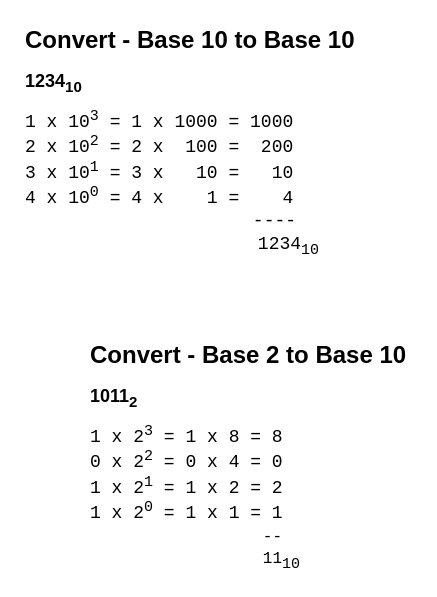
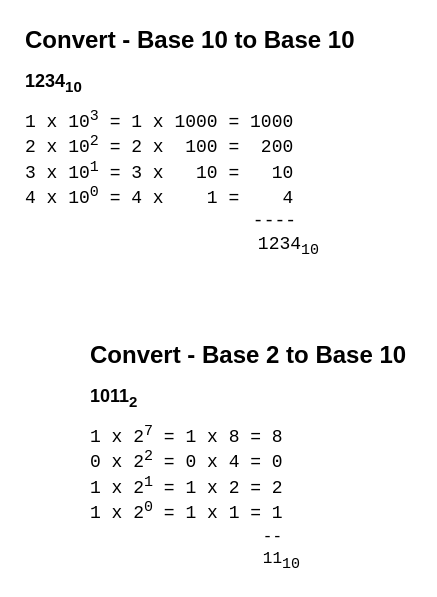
(252, 376) -> (252, 376)
